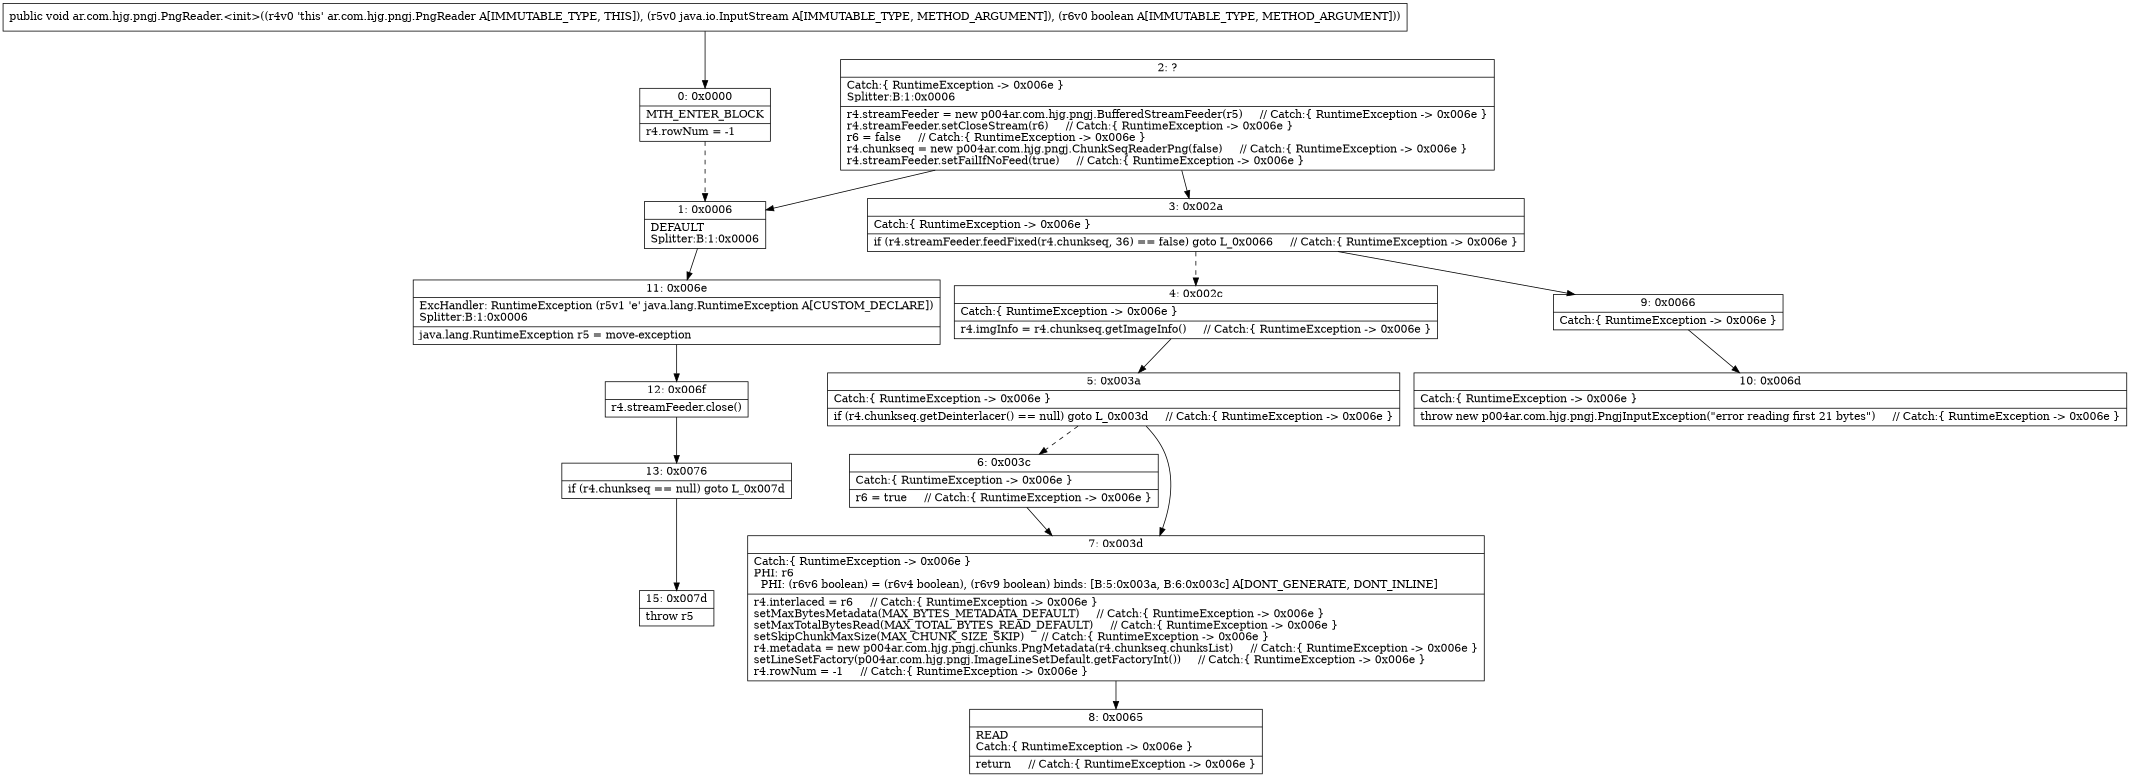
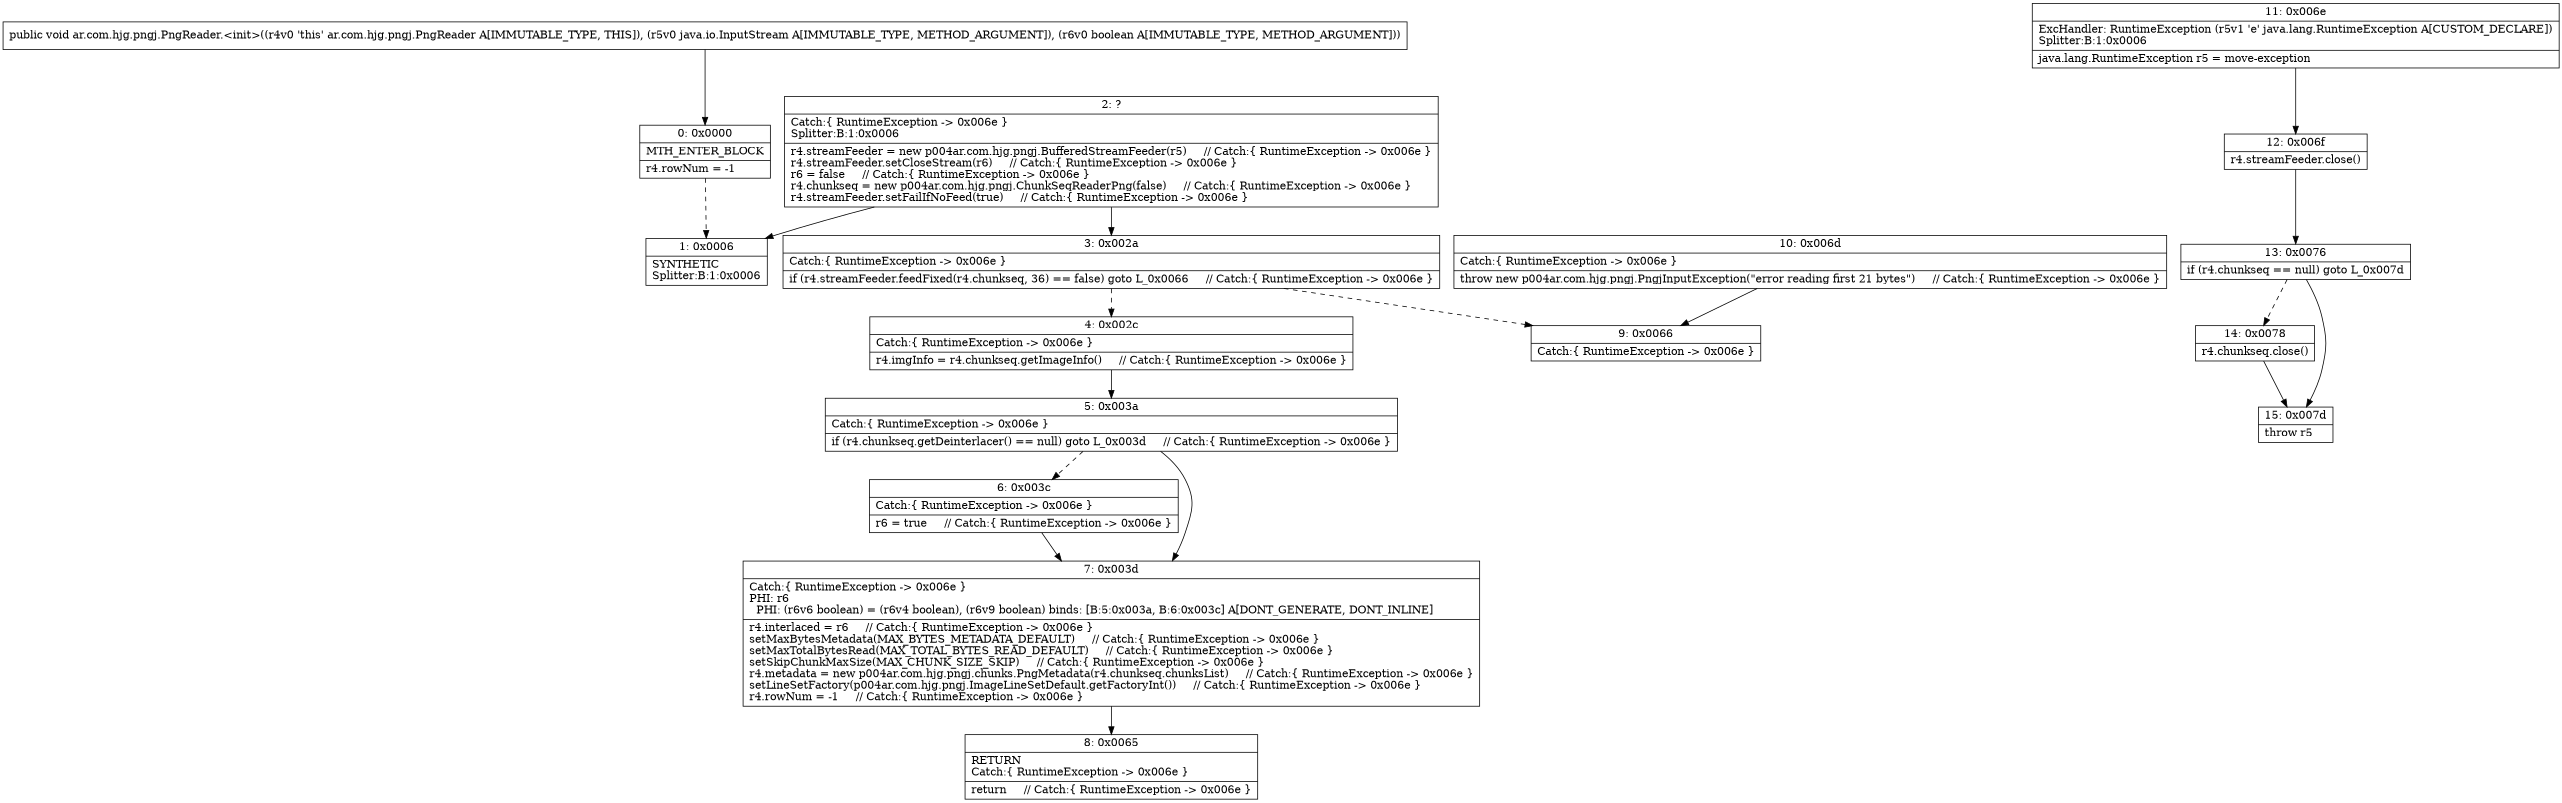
(677, 228) -> (686, 265)
(694, 261) -> none
(1453, 272) -> (1404, 306)
none -> (2255, 343)
(1711, 349) -> (1722, 305)
(992, 735) -> (996, 761)
